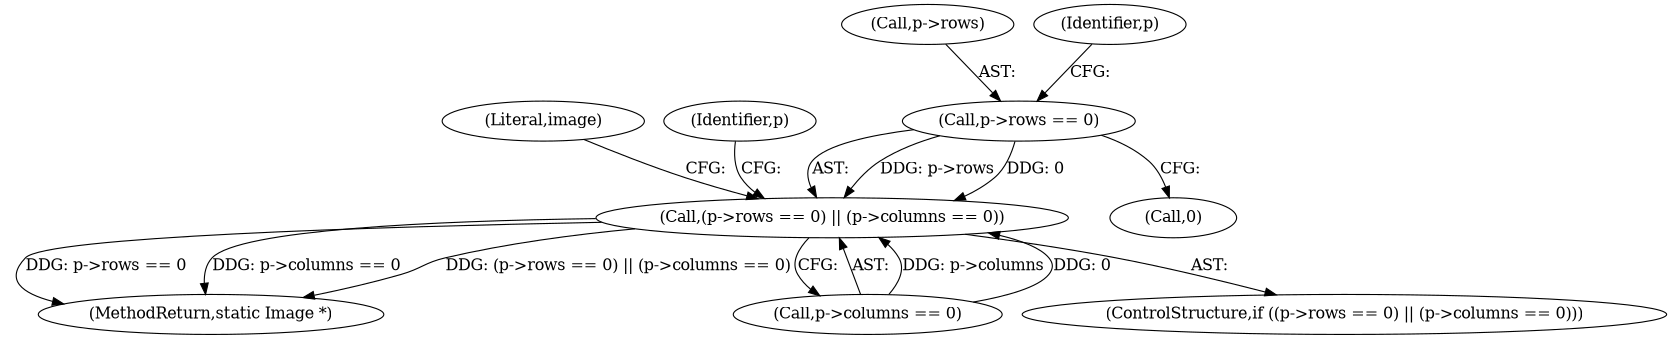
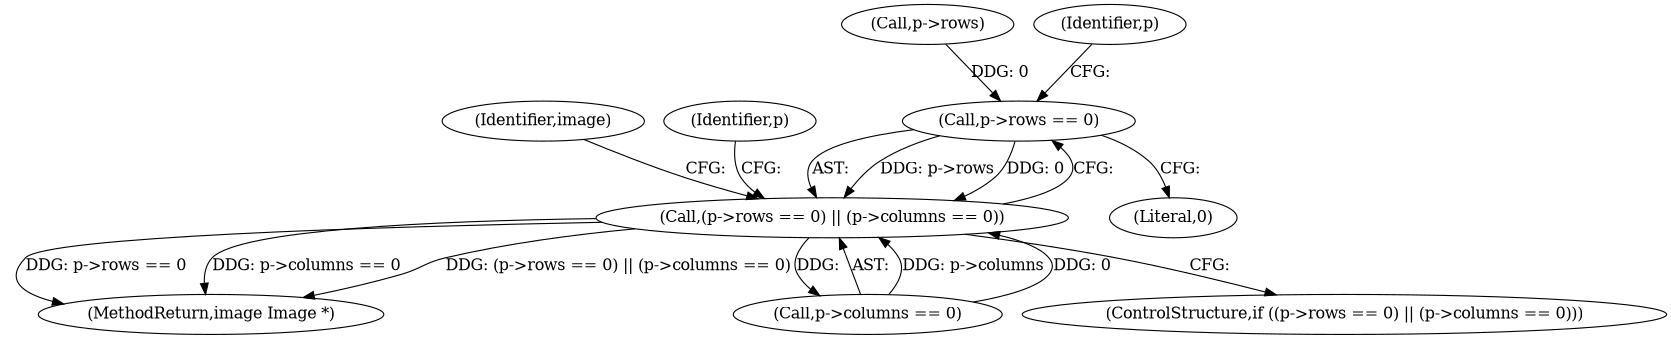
(1000, 73) -> (1000, 73)
(543, 121) -> (543, 121)
none -> (1054, 188)
(1173, 218) -> (1173, 218)
(821, 266) -> (821, 266)
(1212, 266) -> (1212, 266)
(211, 314) -> (211, 314)
